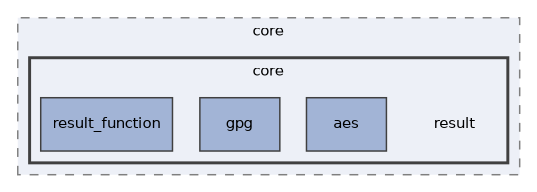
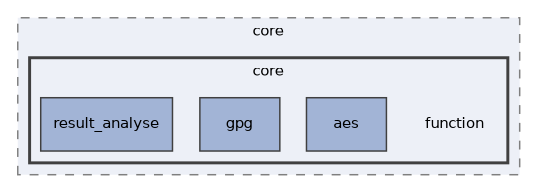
(107, 124) -> (107, 124)
(455, 124) -> (455, 124)
